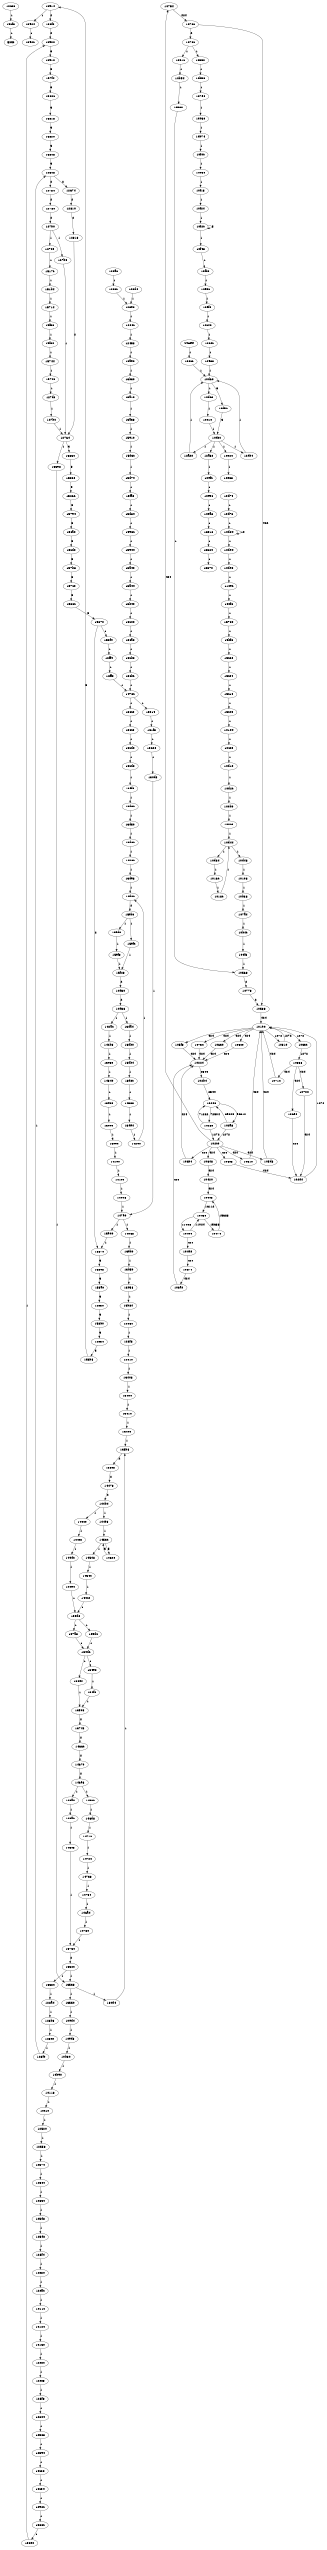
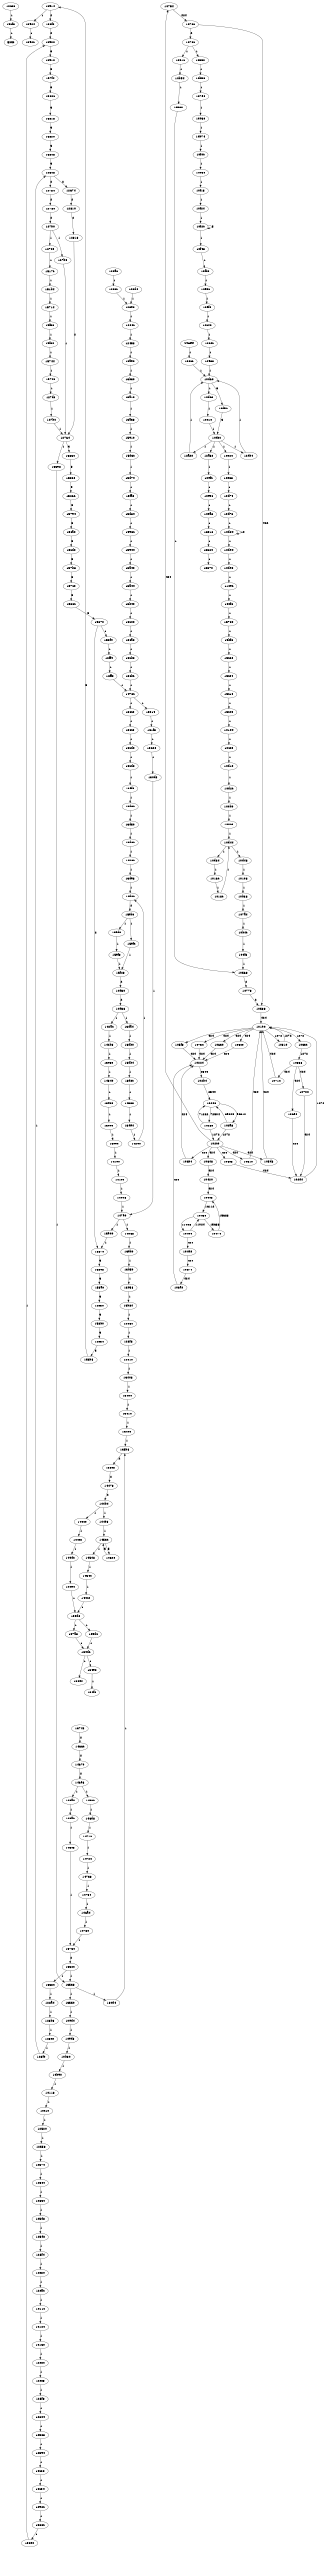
none -> (229, 486)
(80, 1711) -> none
